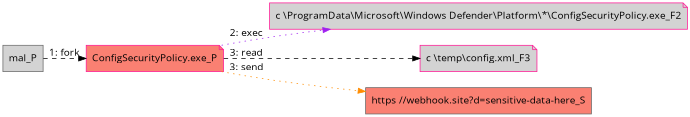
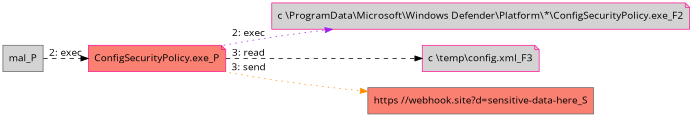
(65, 53) -> (66, 53)
